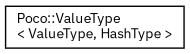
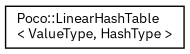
(95, 27) -> (95, 27)
